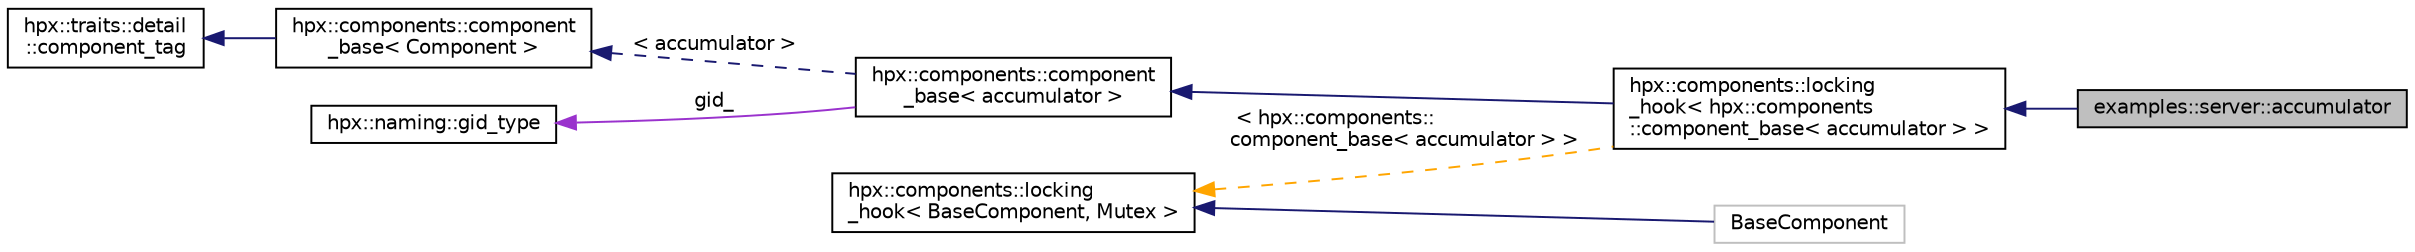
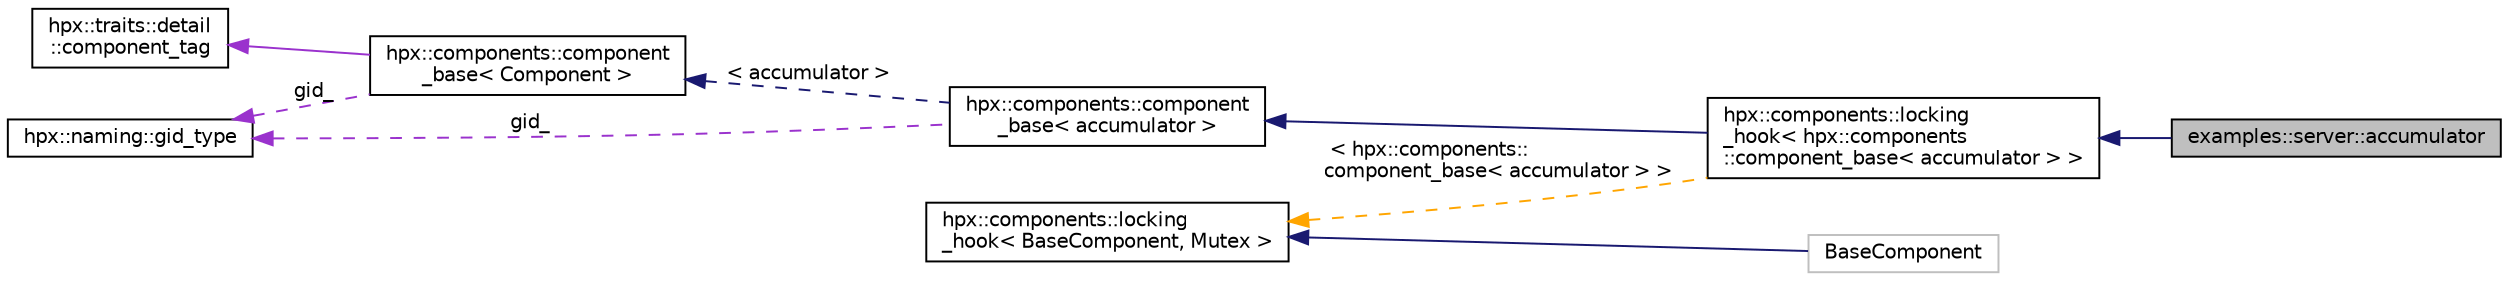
(250, 38) -> (309, 51)
none -> (311, 105)
(716, 118) -> (611, 136)
